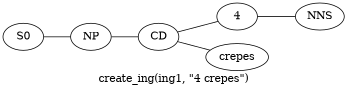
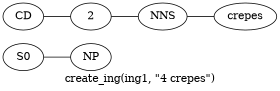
(237, 17) -> (91, 17)
(125, 37) -> none
(194, 46) -> (201, 17)
